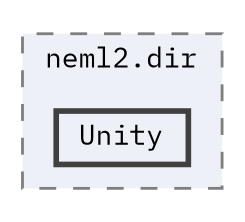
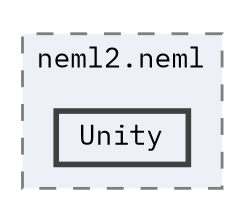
(122, 60) -> (122, 60)
